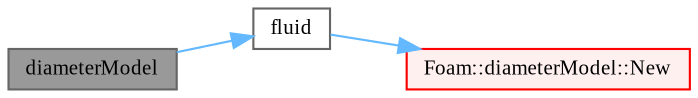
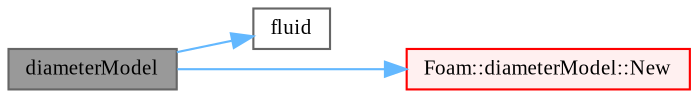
(365, 40) -> (281, 69)
